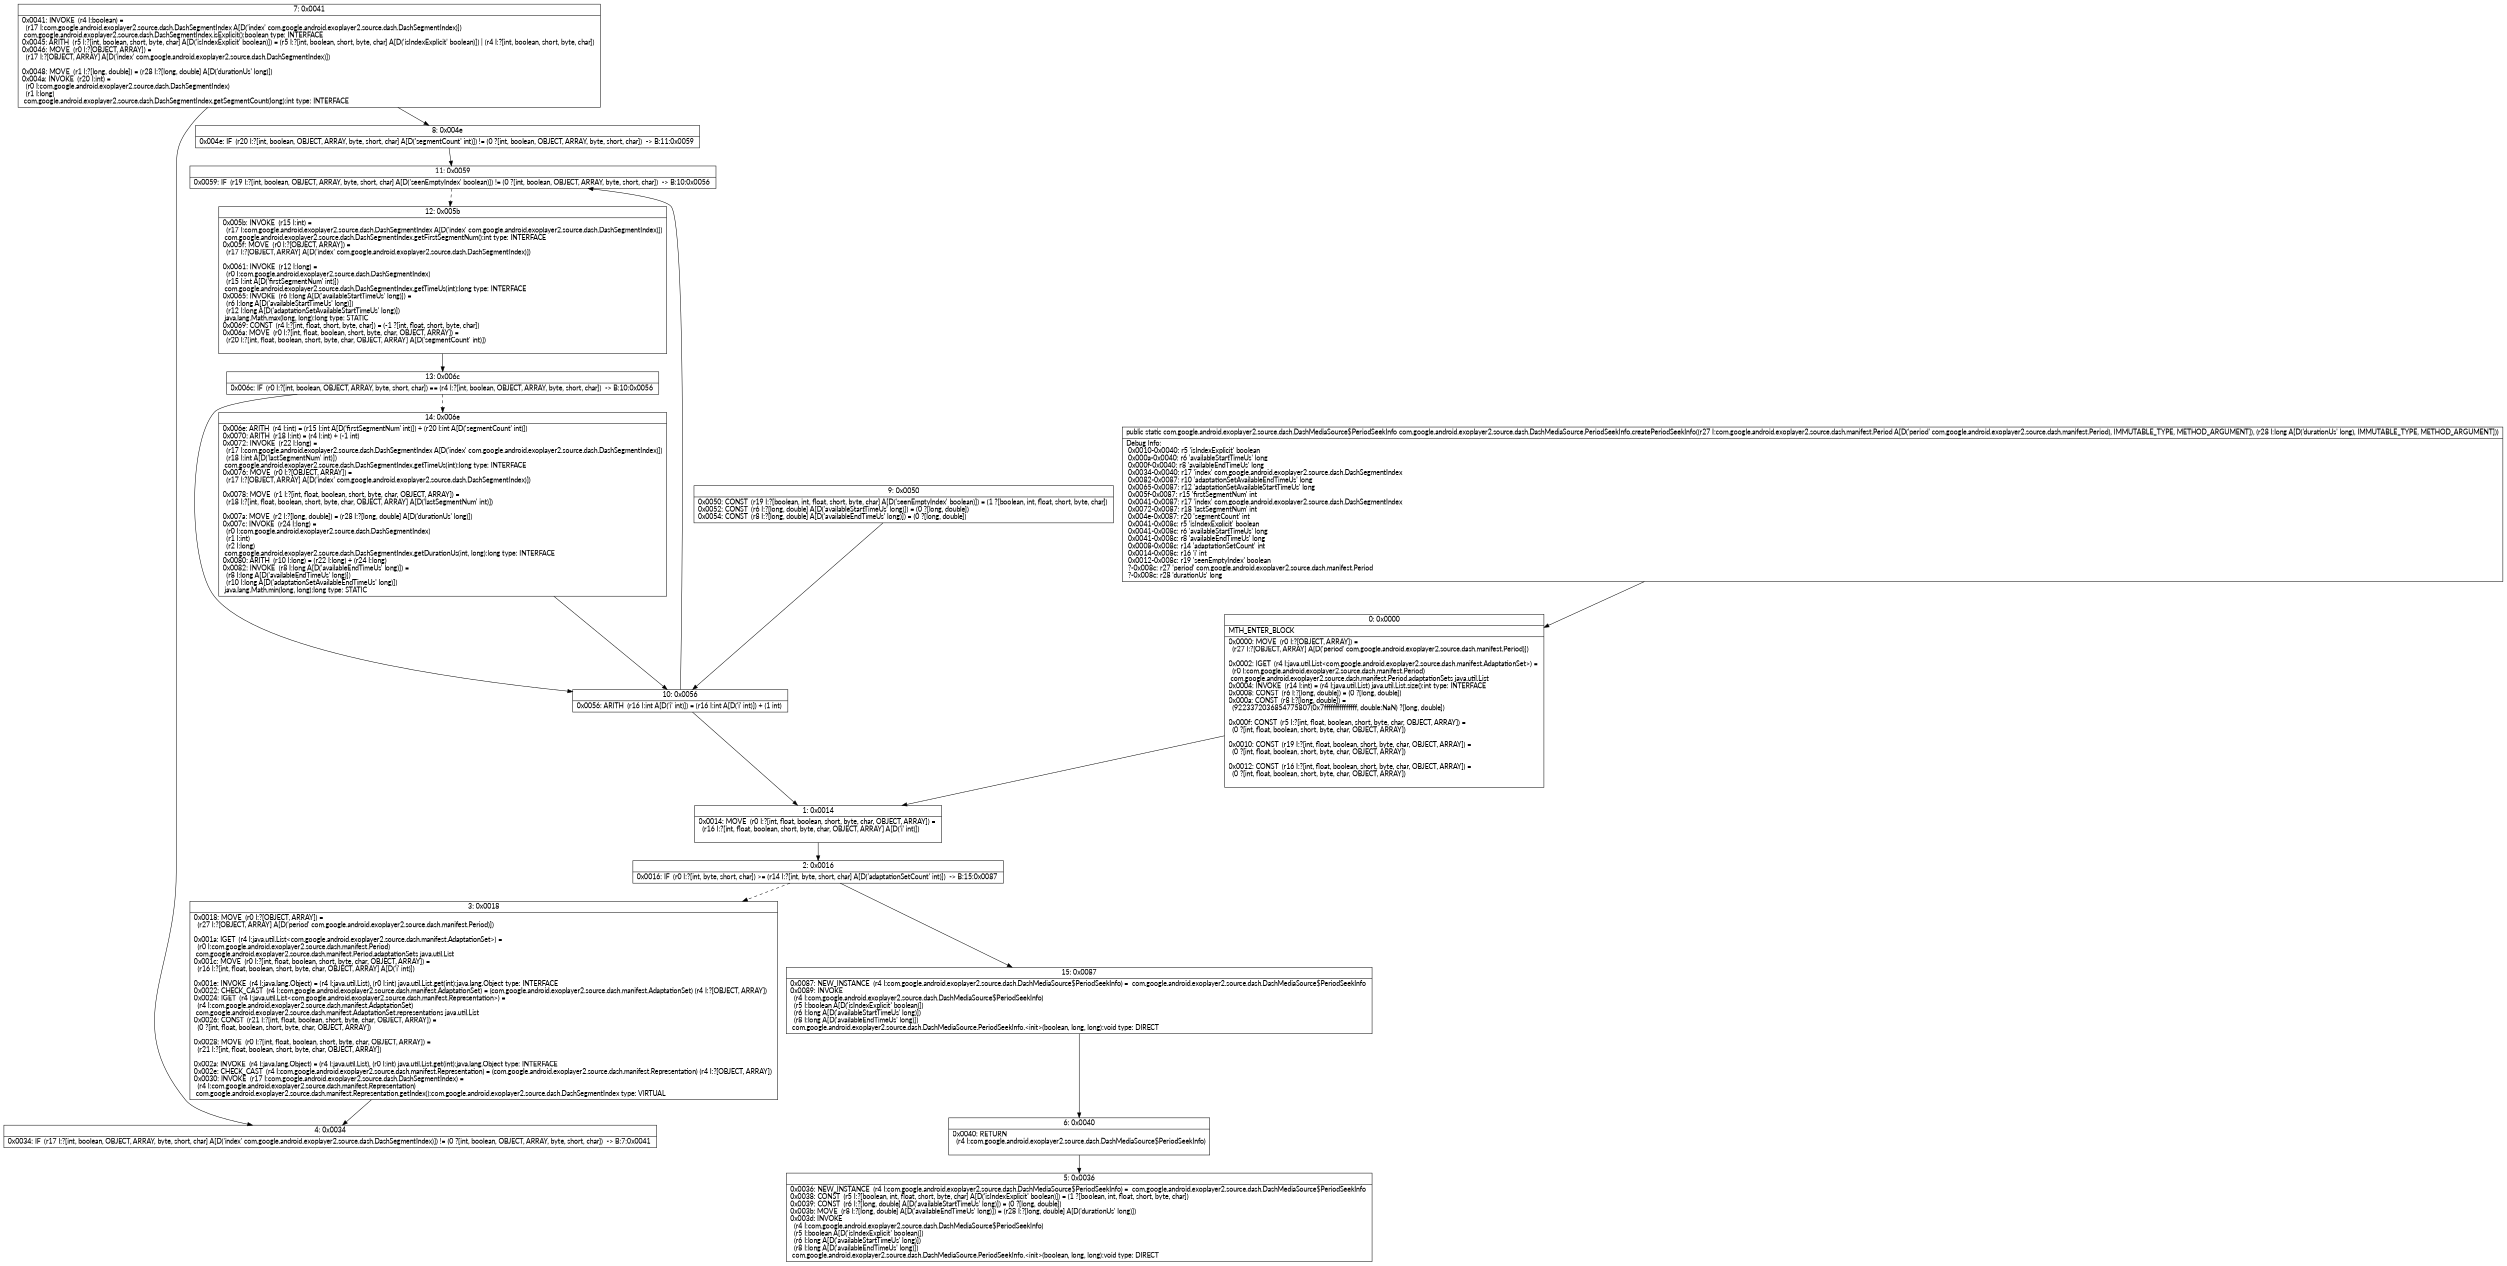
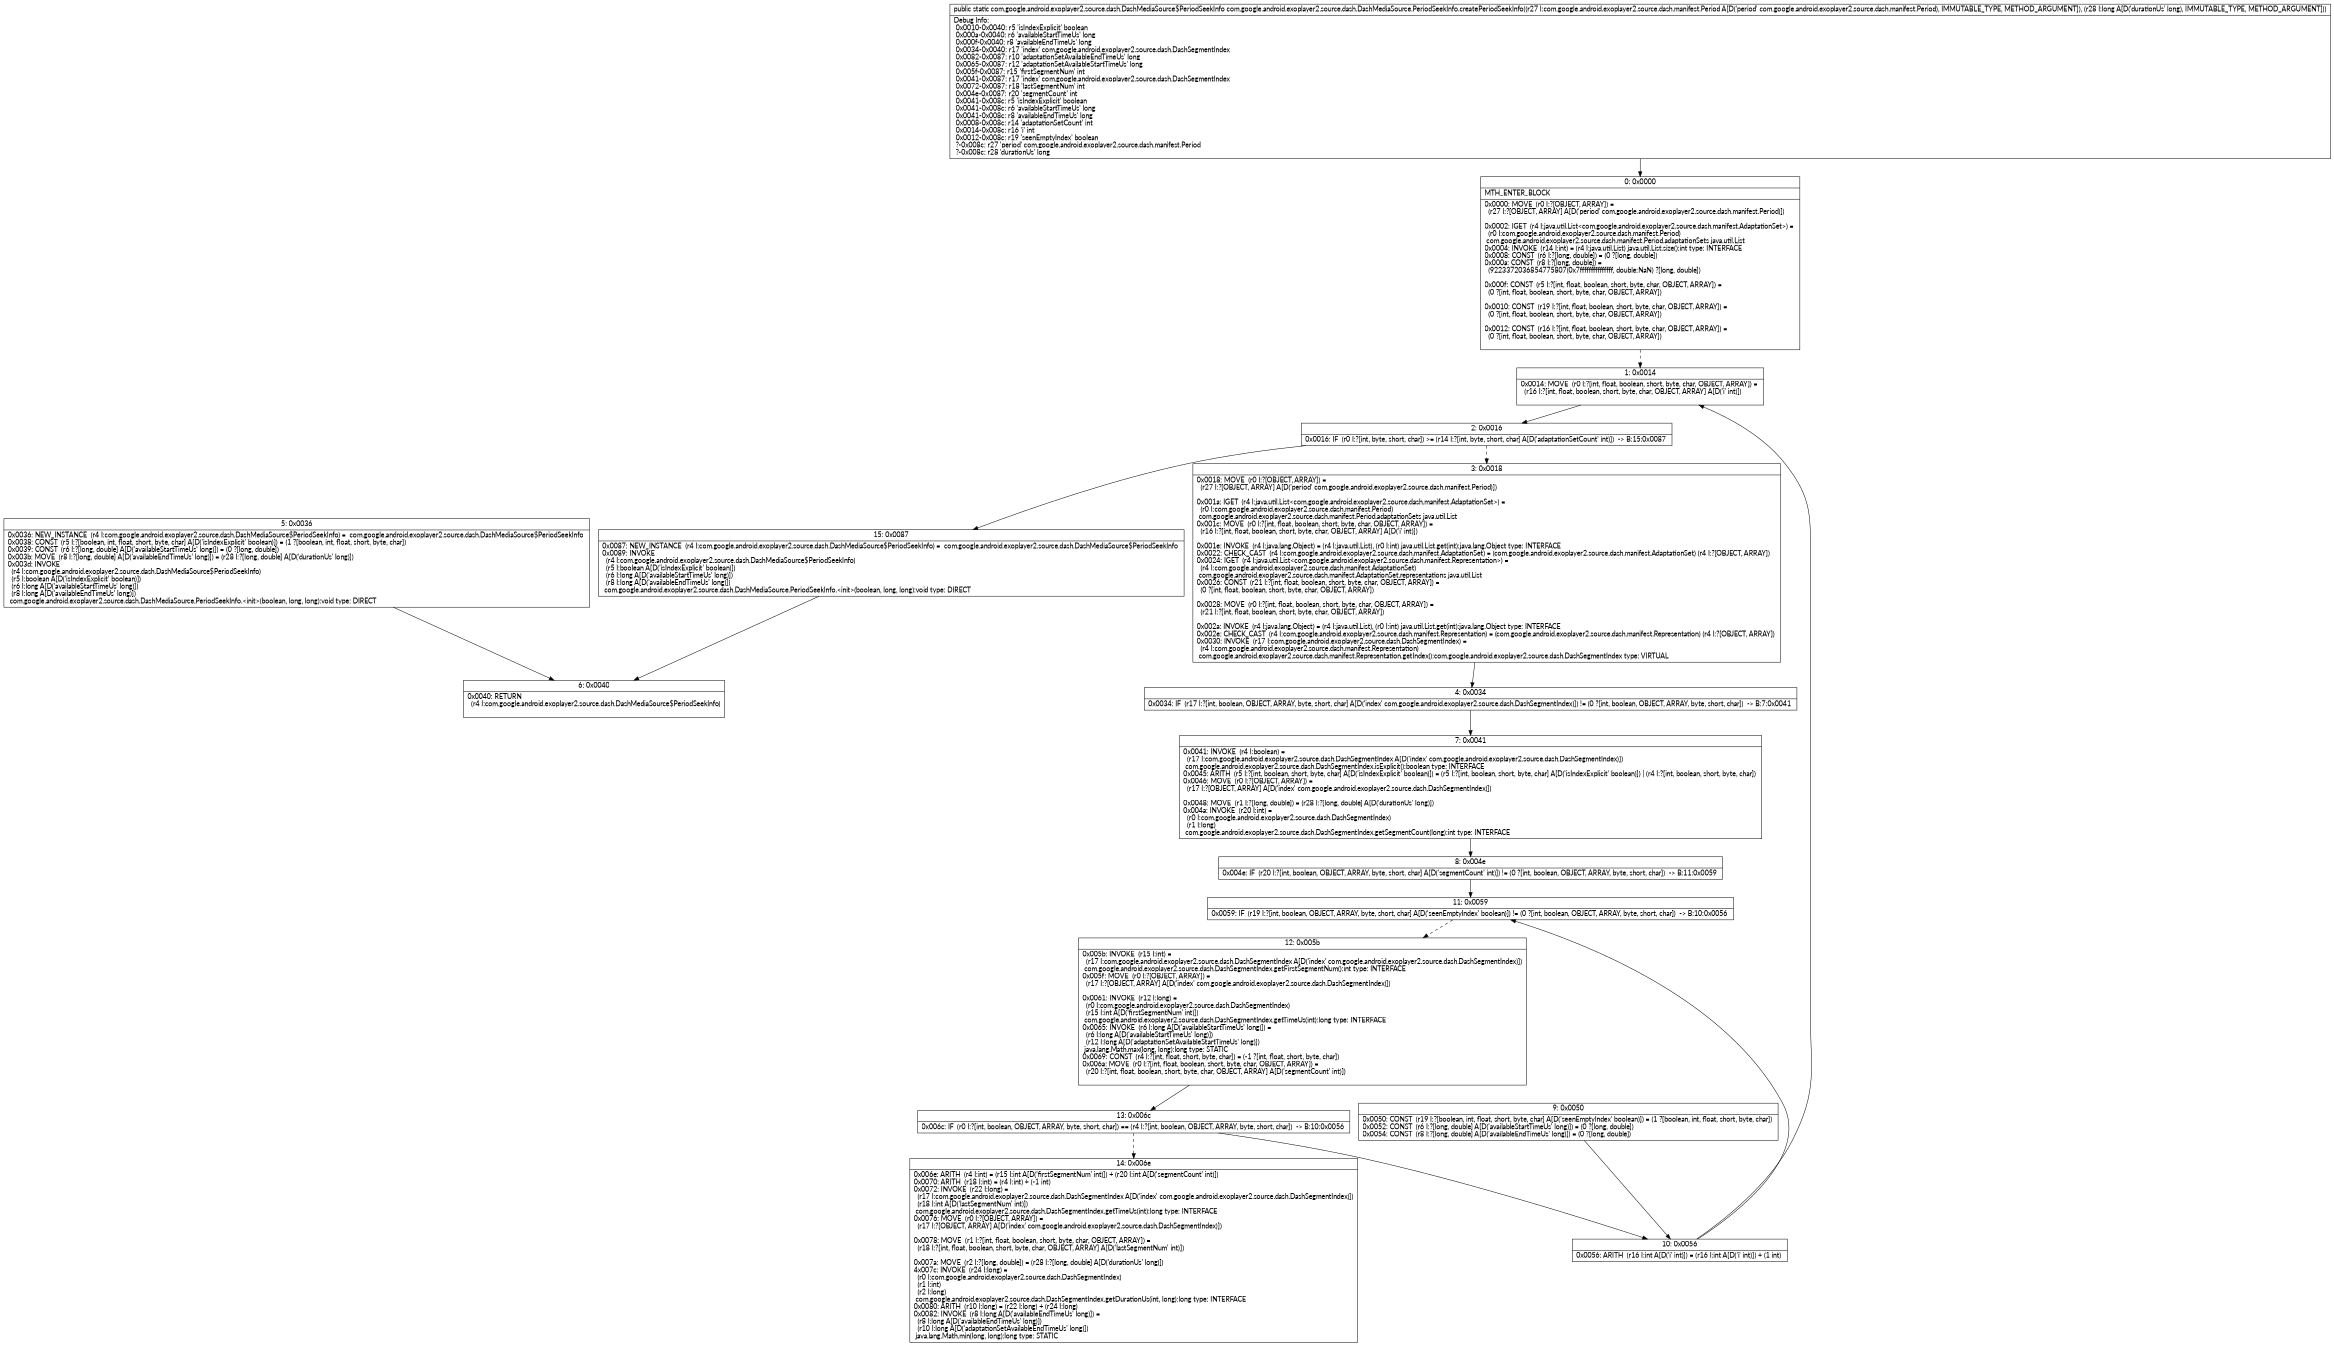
(271, 524) -> (962, 1270)
(176, 637) -> (1471, 720)
(609, 641) -> none
(1066, 770) -> (1640, 356)
(1079, 1162) -> (471, 643)
